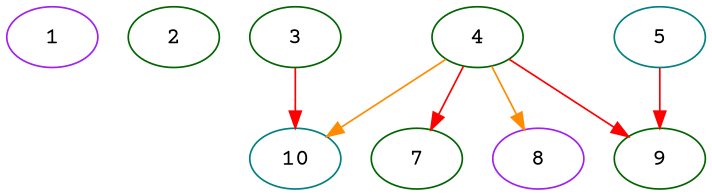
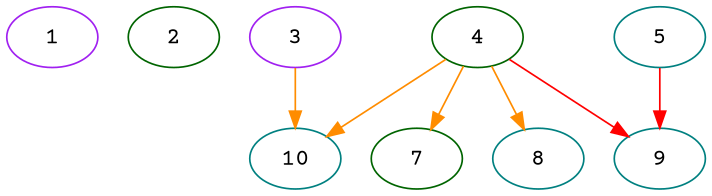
(295, 37) -> (295, 37)
(295, 90) -> (295, 90)
(451, 90) -> (451, 90)
(538, 159) -> (538, 159)
(660, 159) -> (660, 159)
